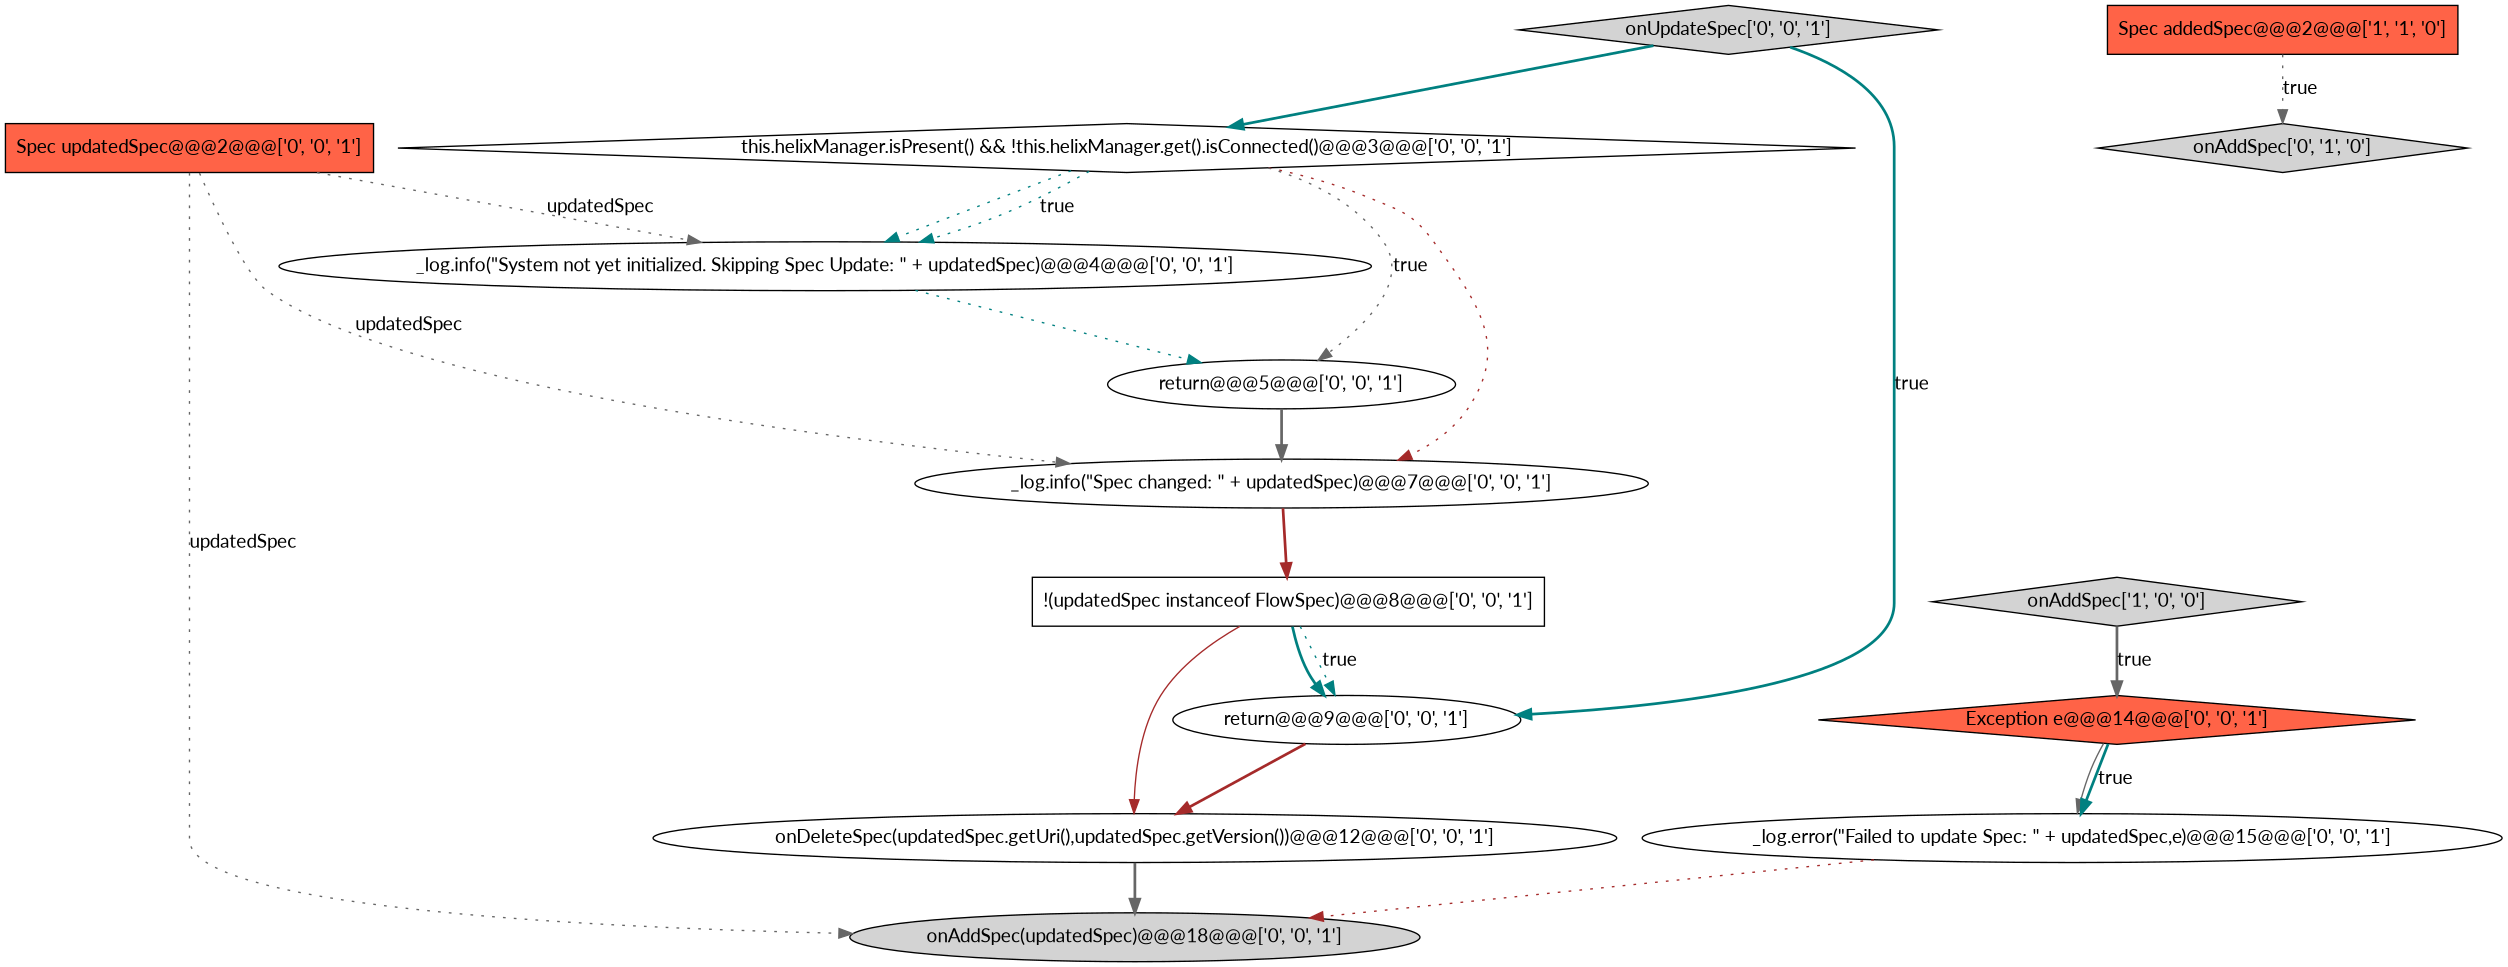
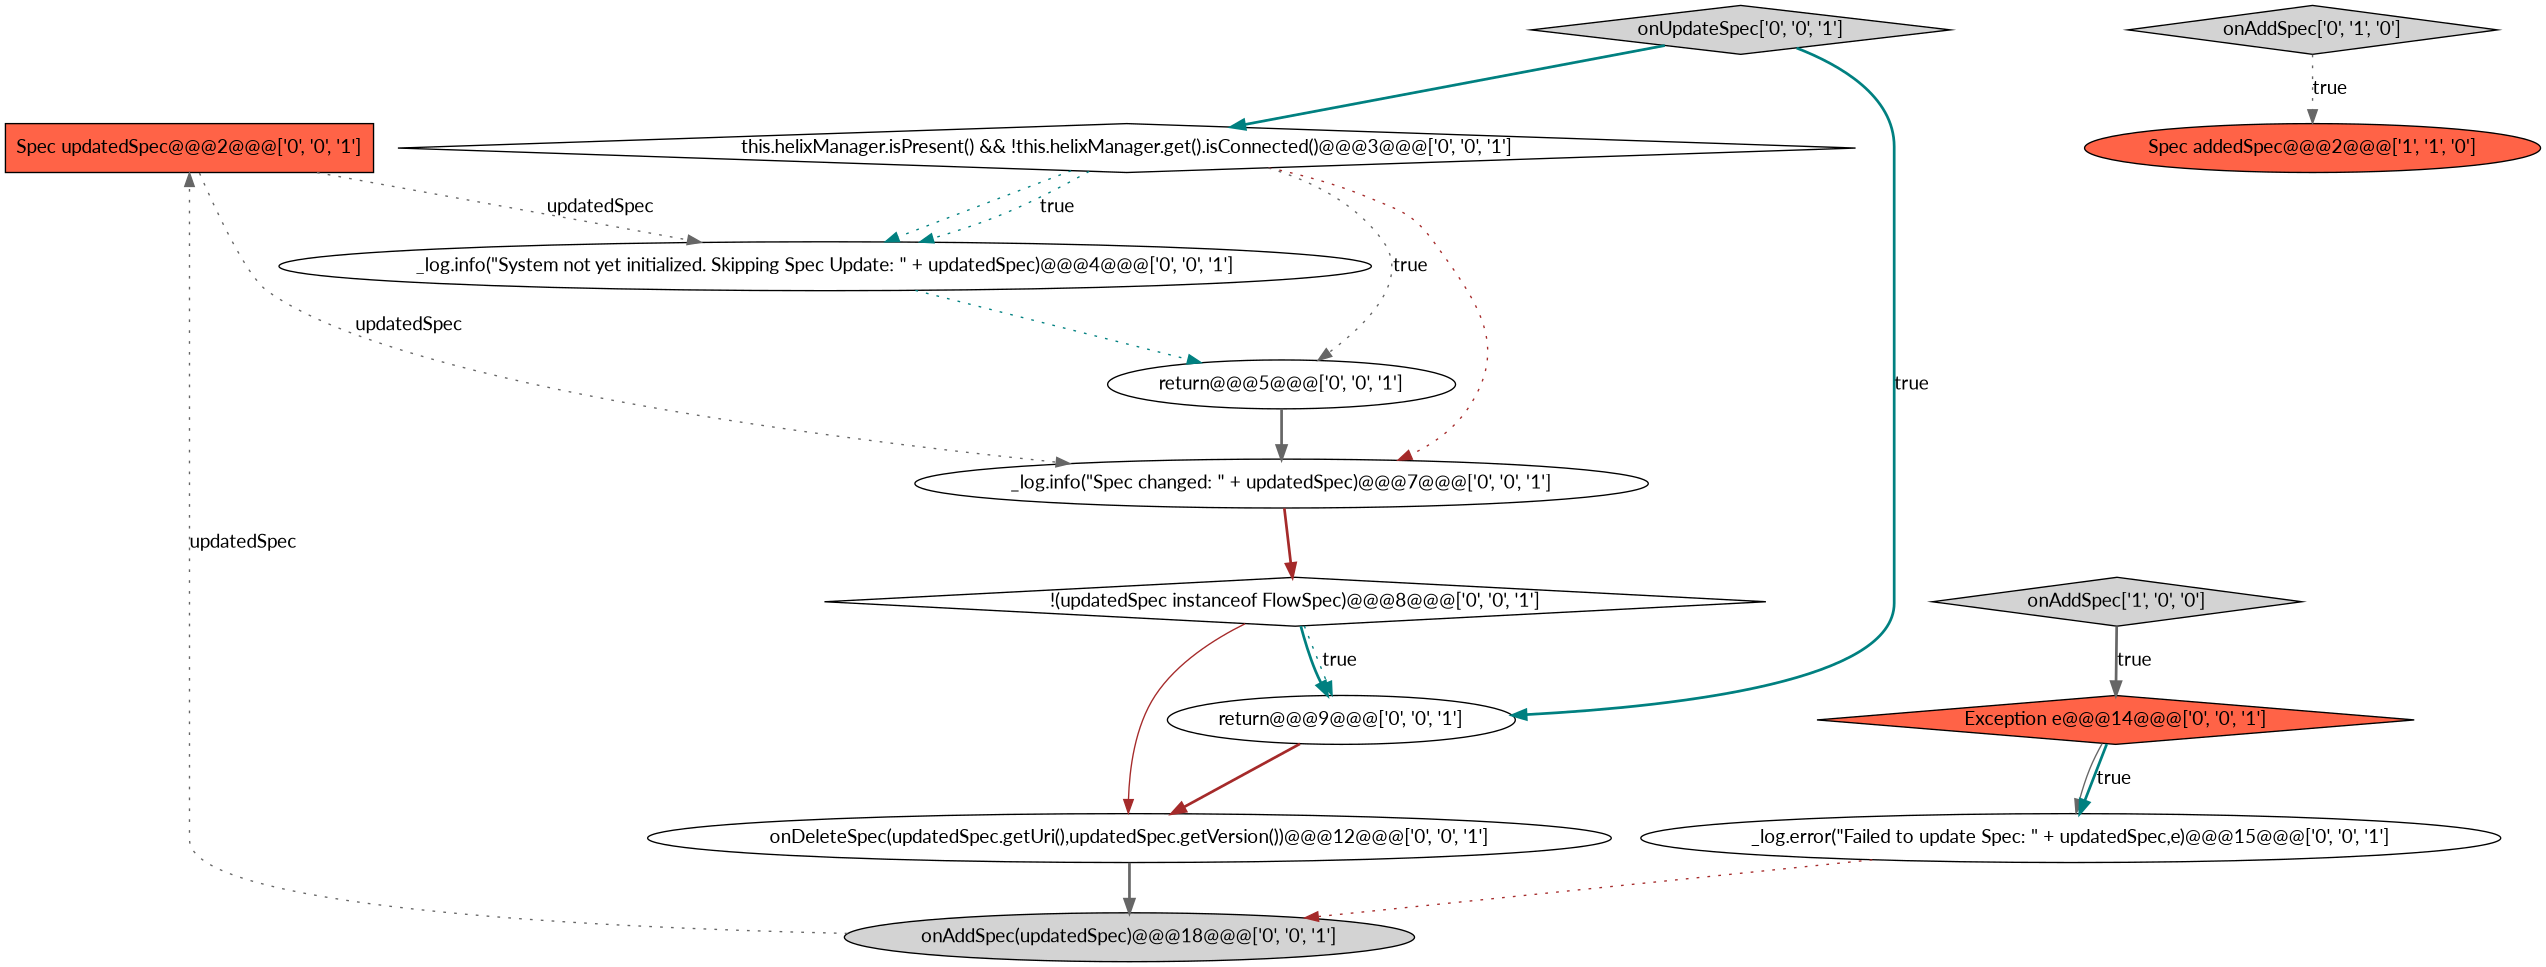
(2283, 30) -> (2313, 148)
(2283, 82) -> (2313, 82)
(1288, 602) -> (1295, 602)
(190, 840) -> (197, 849)
